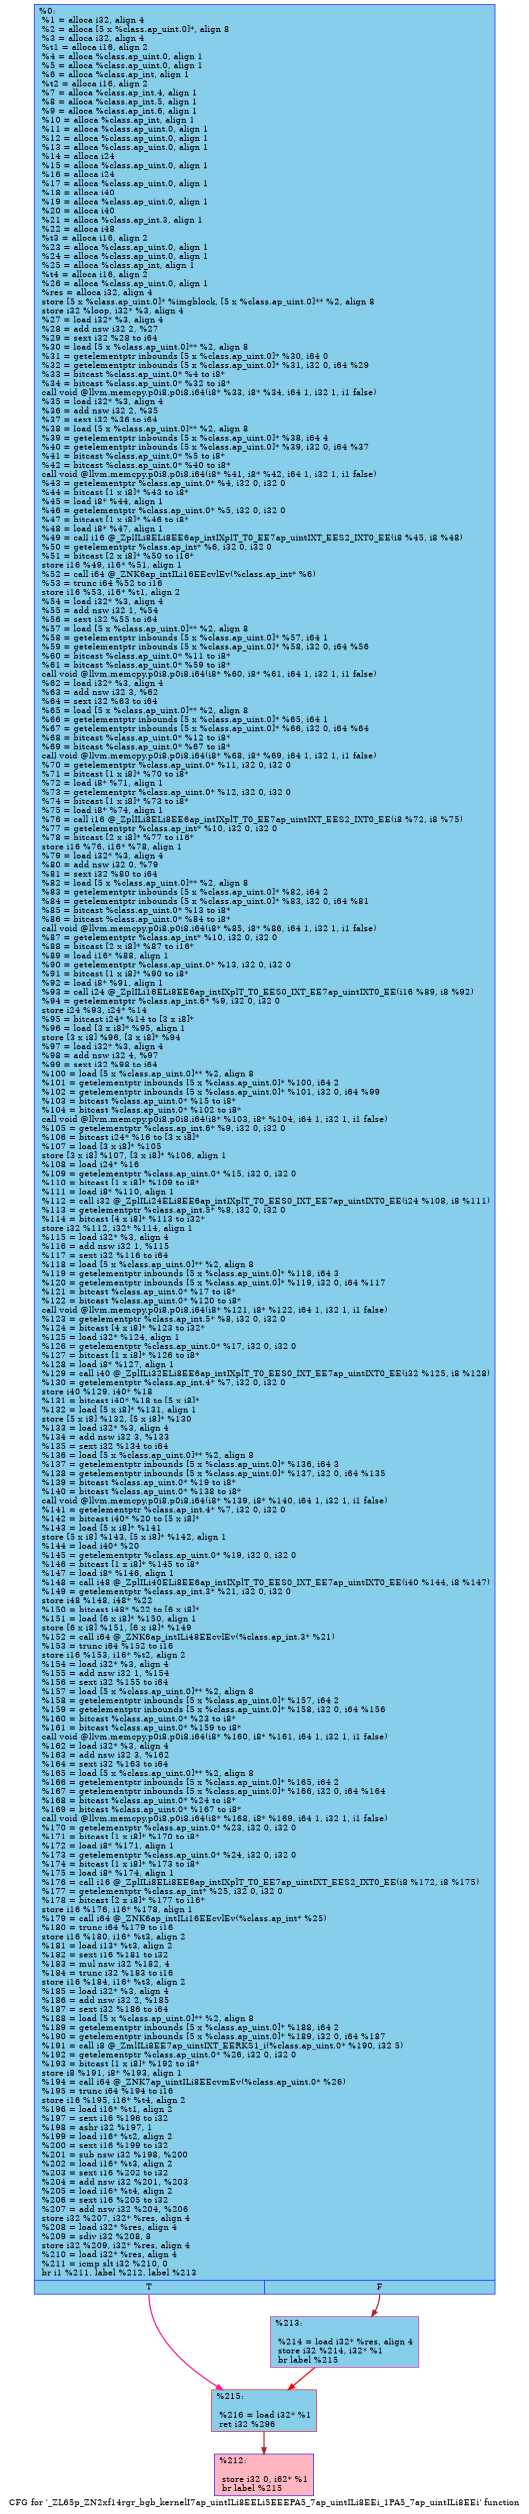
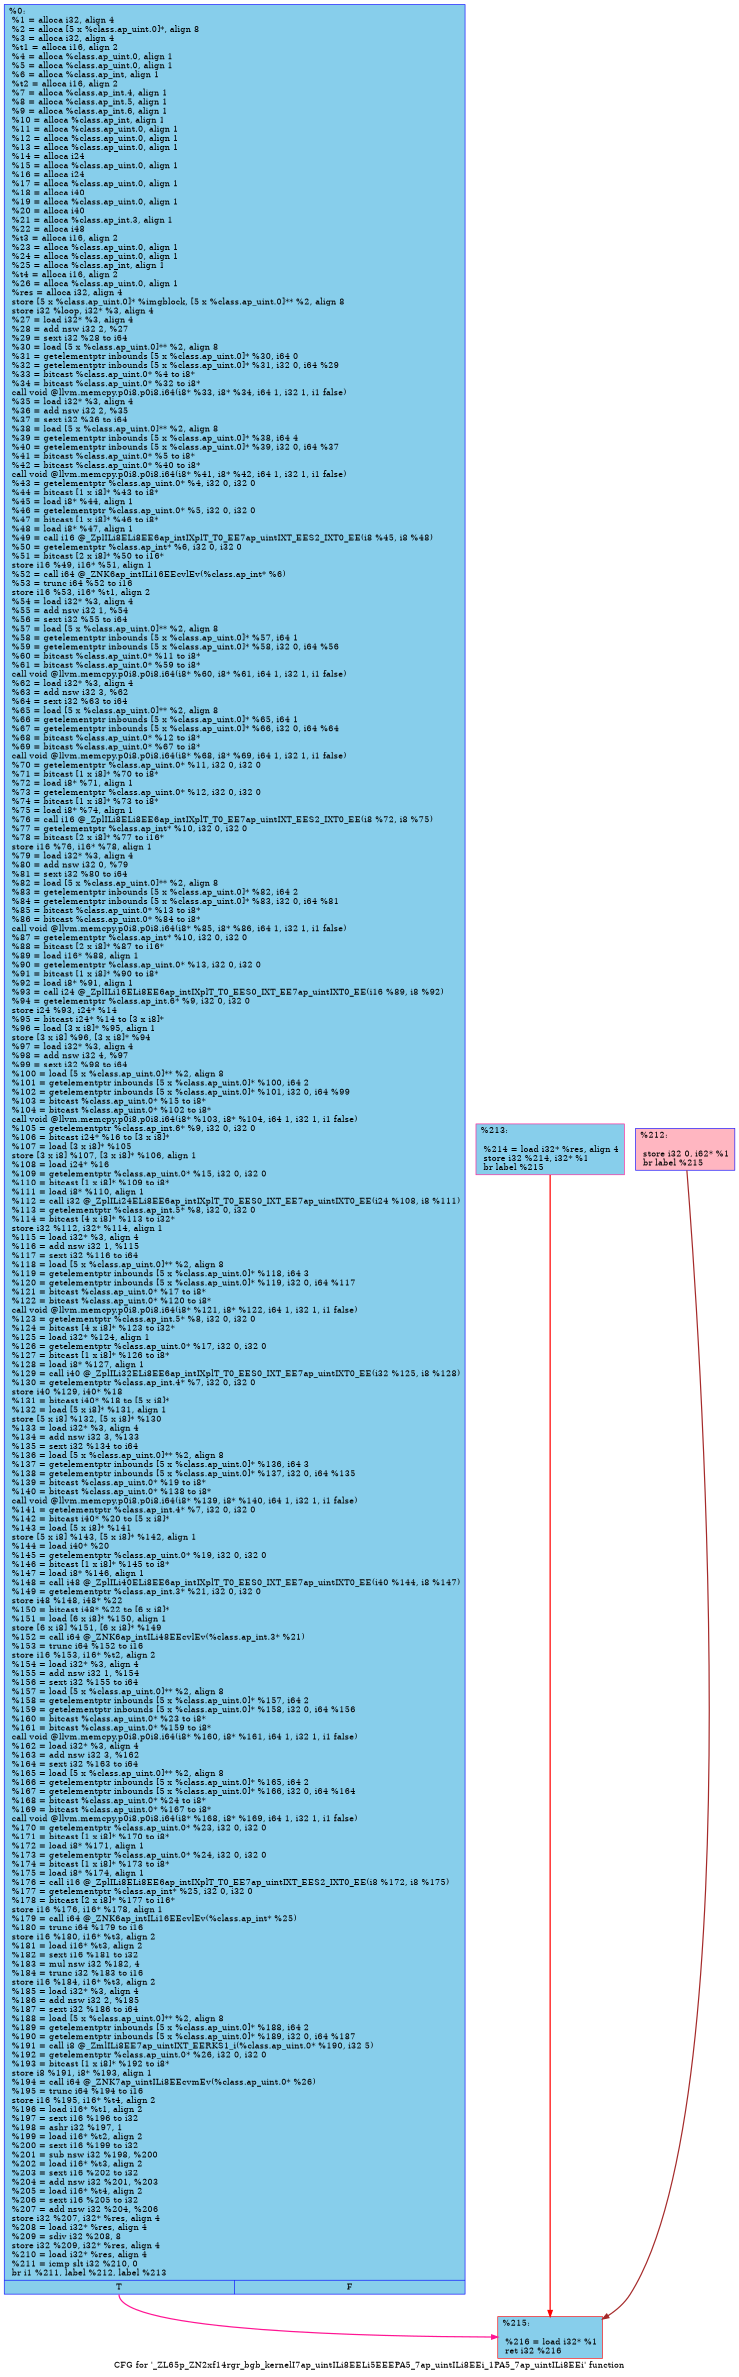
(106, 1946) -> (76, 1946)
(378, 2303) -> none
(246, 2424) -> (532, 2351)
(264, 2440) -> (708, 1753)
